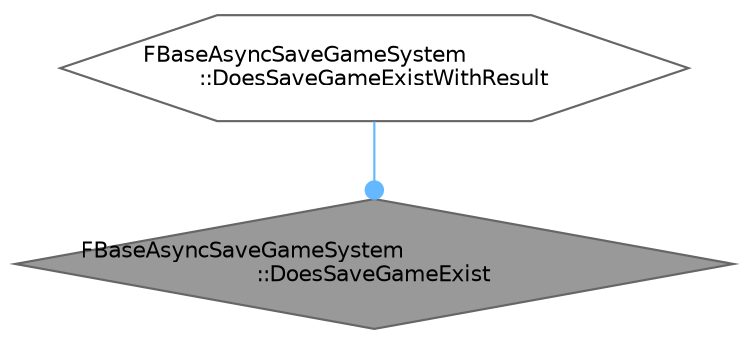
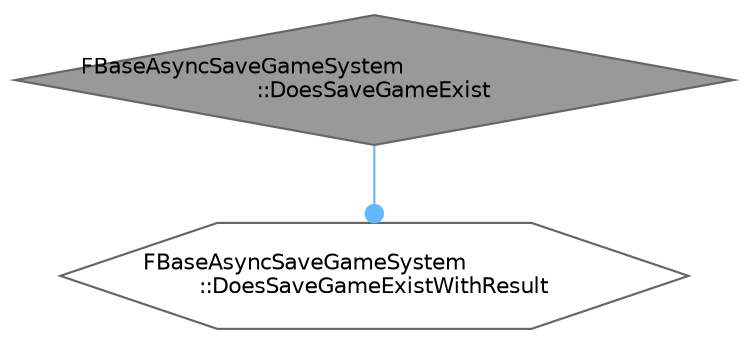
(374, 151) -> (374, 175)
